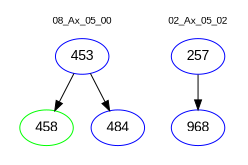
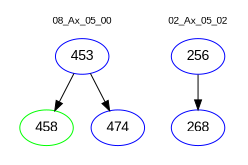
(198, 56) -> (198, 56)
(118, 128) -> (118, 128)
(198, 128) -> (198, 128)
